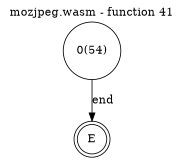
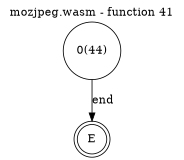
(92, 51) -> (92, 51)
